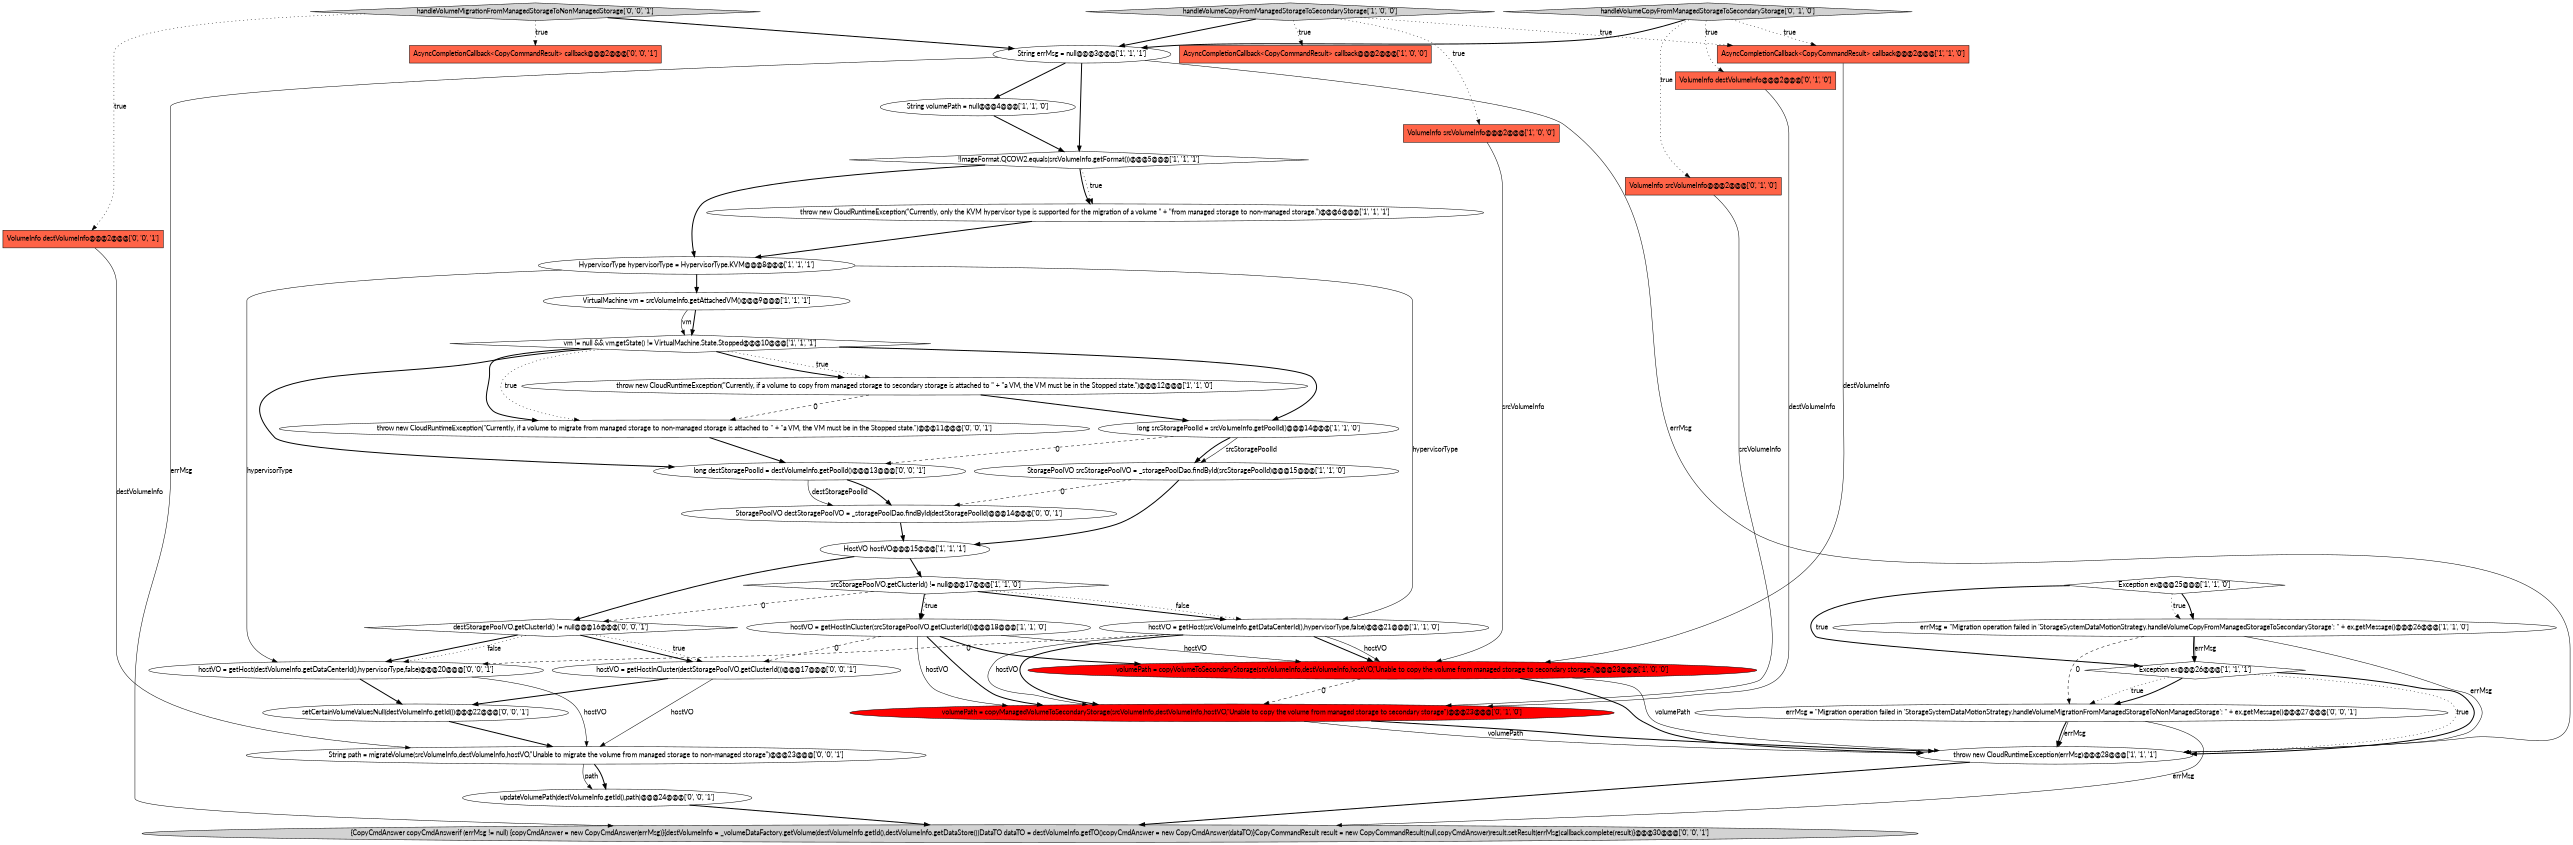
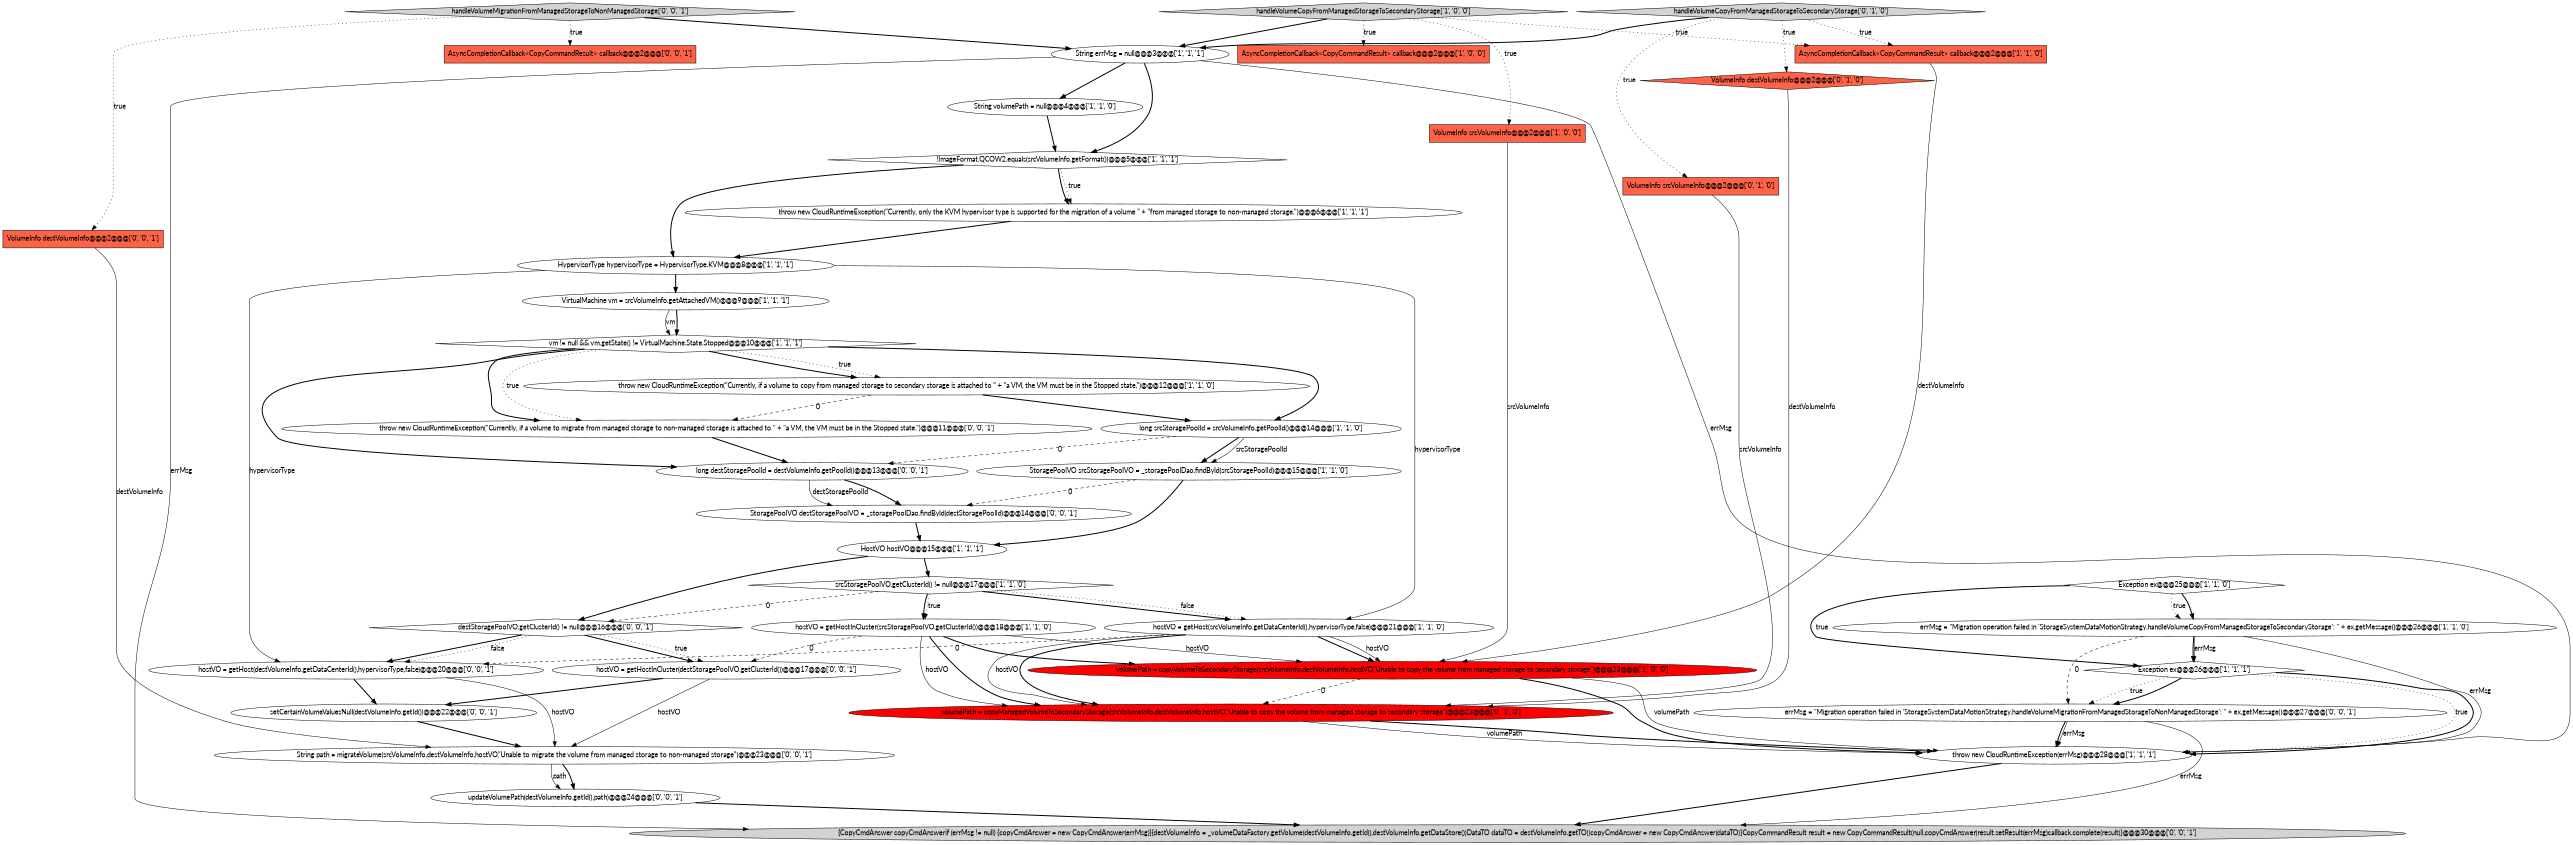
(1756, 81) -> (1787, 81)
